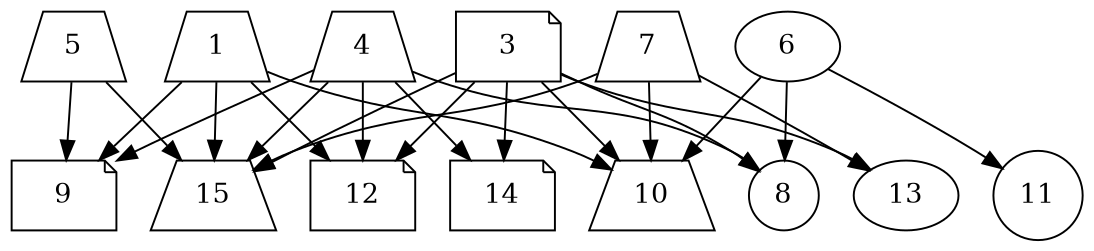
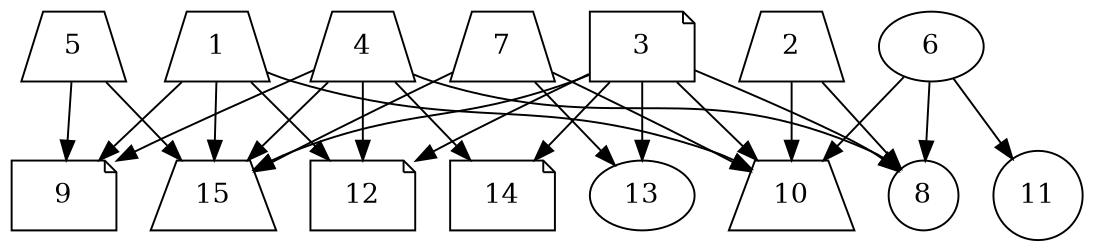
none -> (792, 47)
